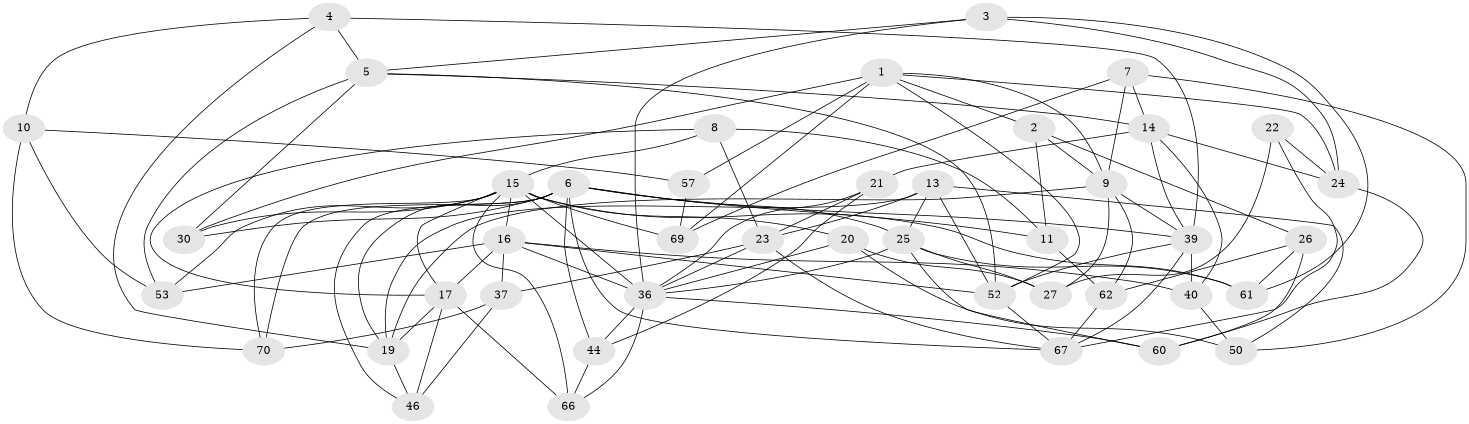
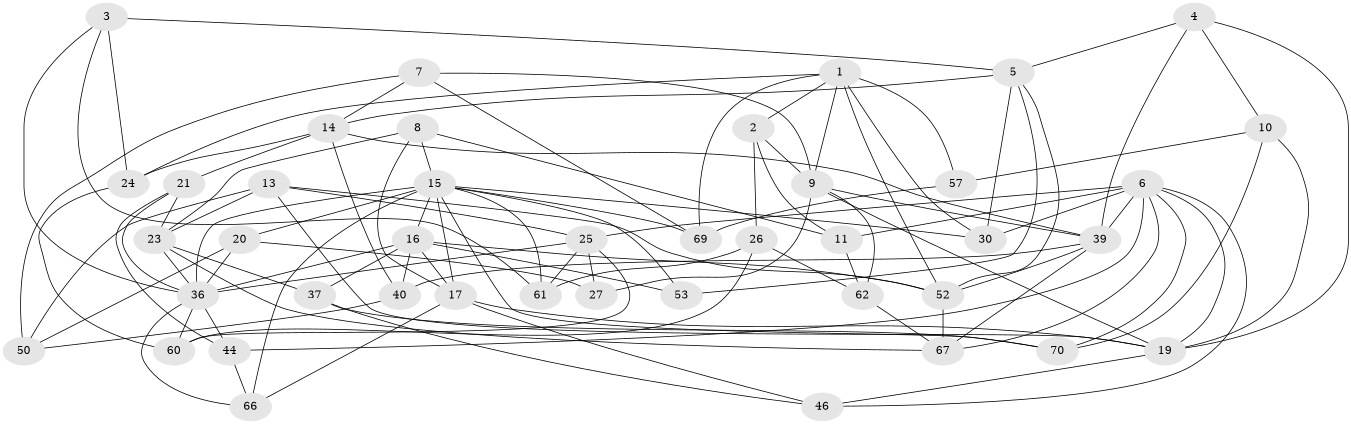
(1273, 128) -> none
(77, 224) -> (1296, 271)
